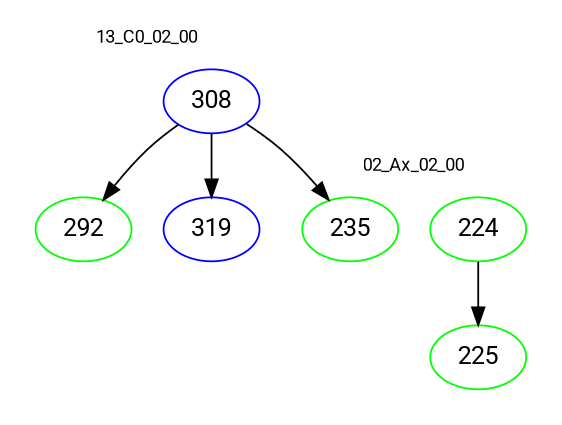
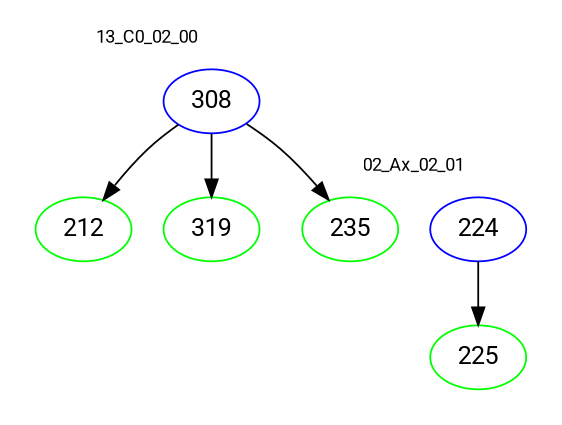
(414, 166) -> (414, 166)
(84, 229) -> (84, 229)
(212, 229) -> (212, 229)
(478, 229) -> (478, 229)
